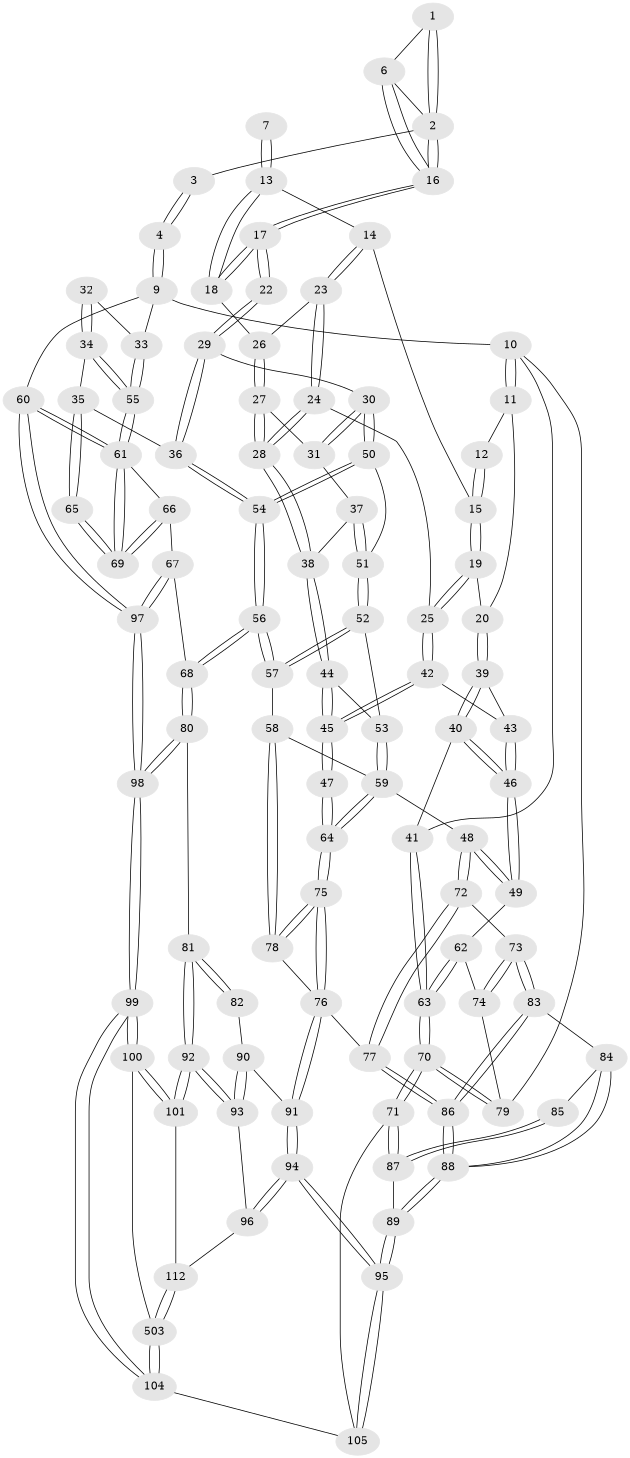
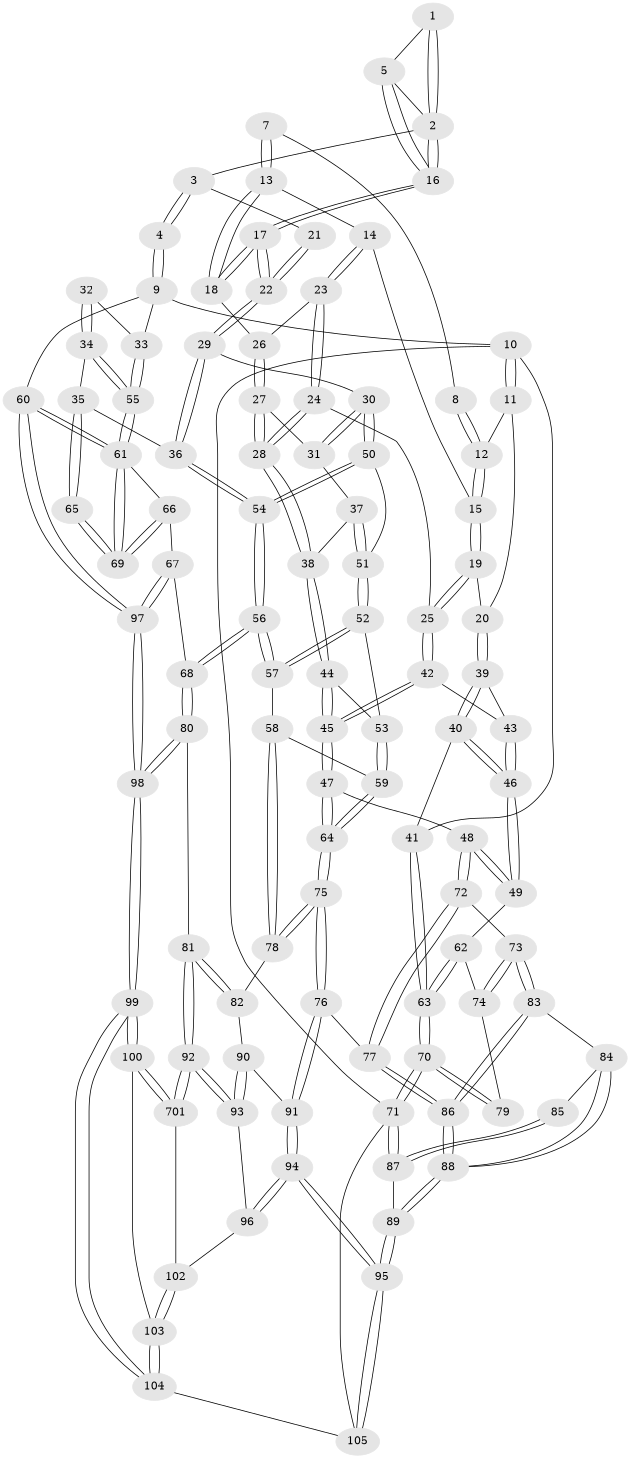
(384, 72) -> (384, 72)
none -> (315, 236)
none -> (456, 400)
(581, 727) -> (221, 639)
(427, 813) -> (397, 811)
(297, 976) -> (258, 971)
(176, 1113) -> (176, 1113)
(176, 1277) -> (176, 1277)
(155, 1332) -> (155, 1332)
